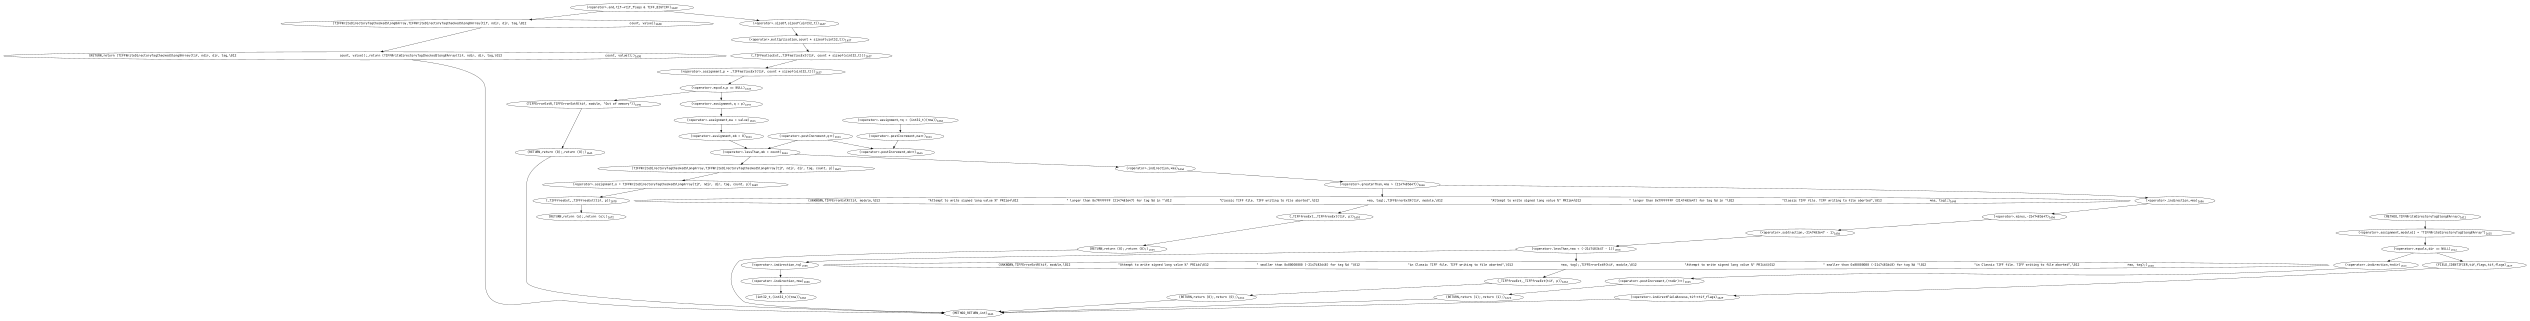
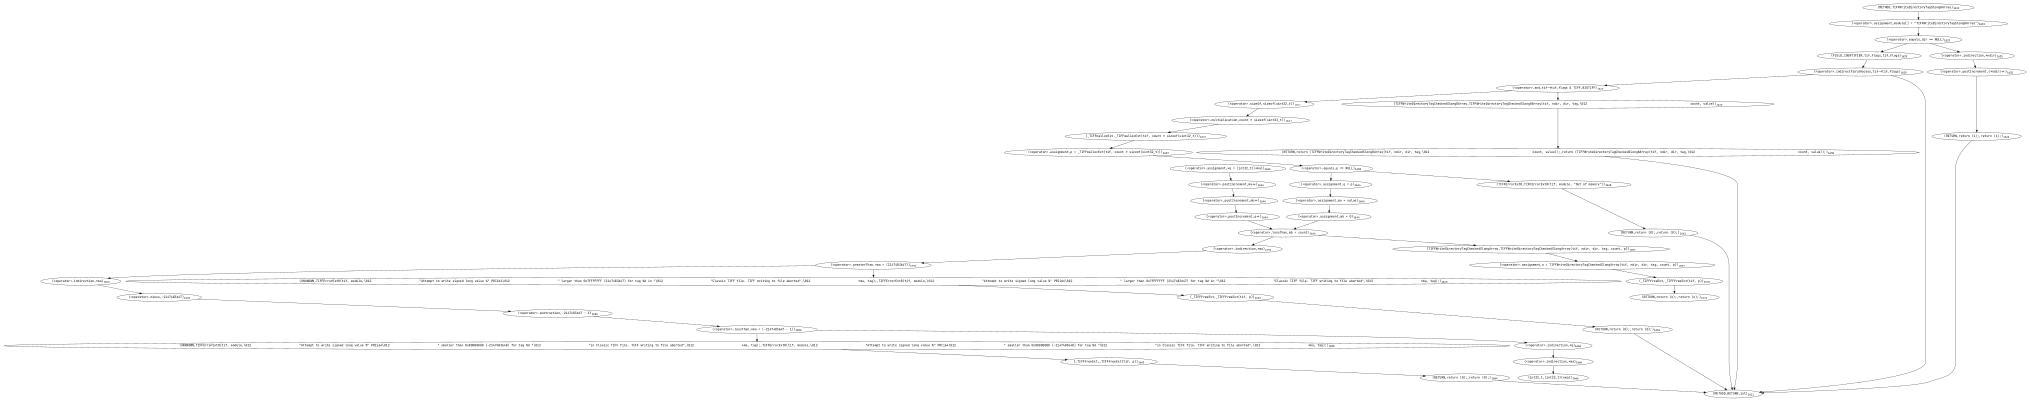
none -> (1710, 80)
(849, 144) -> (1235, 208)
